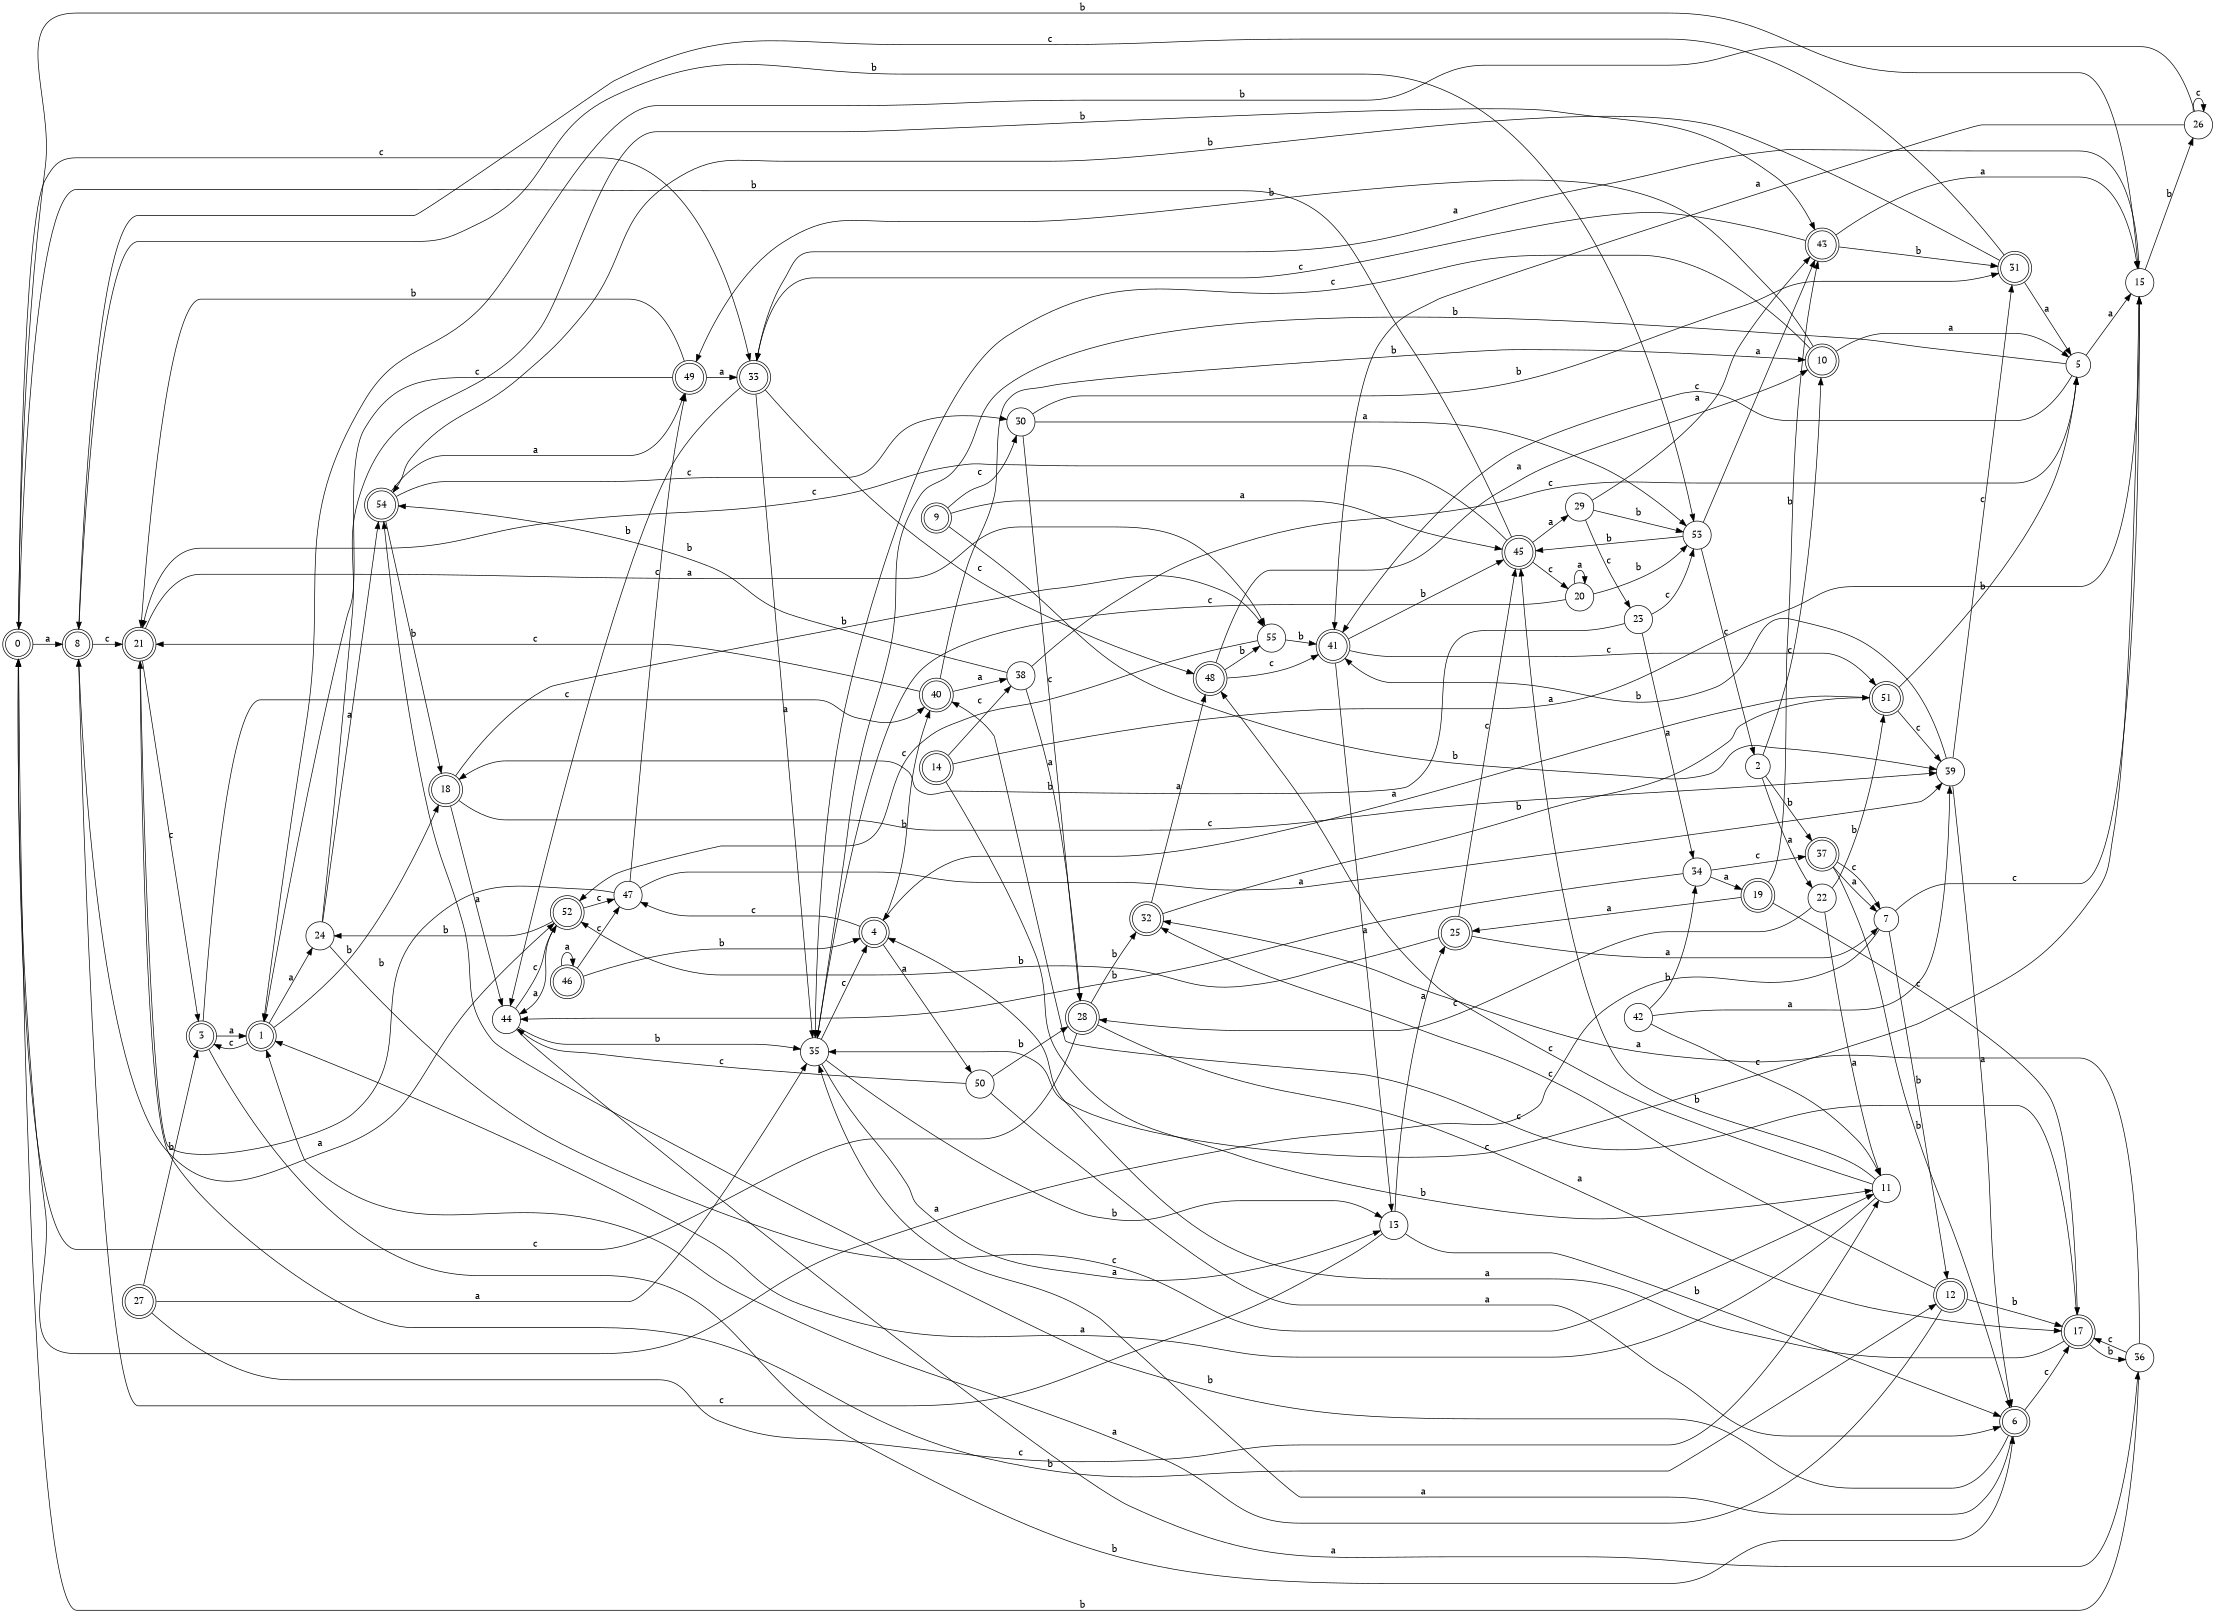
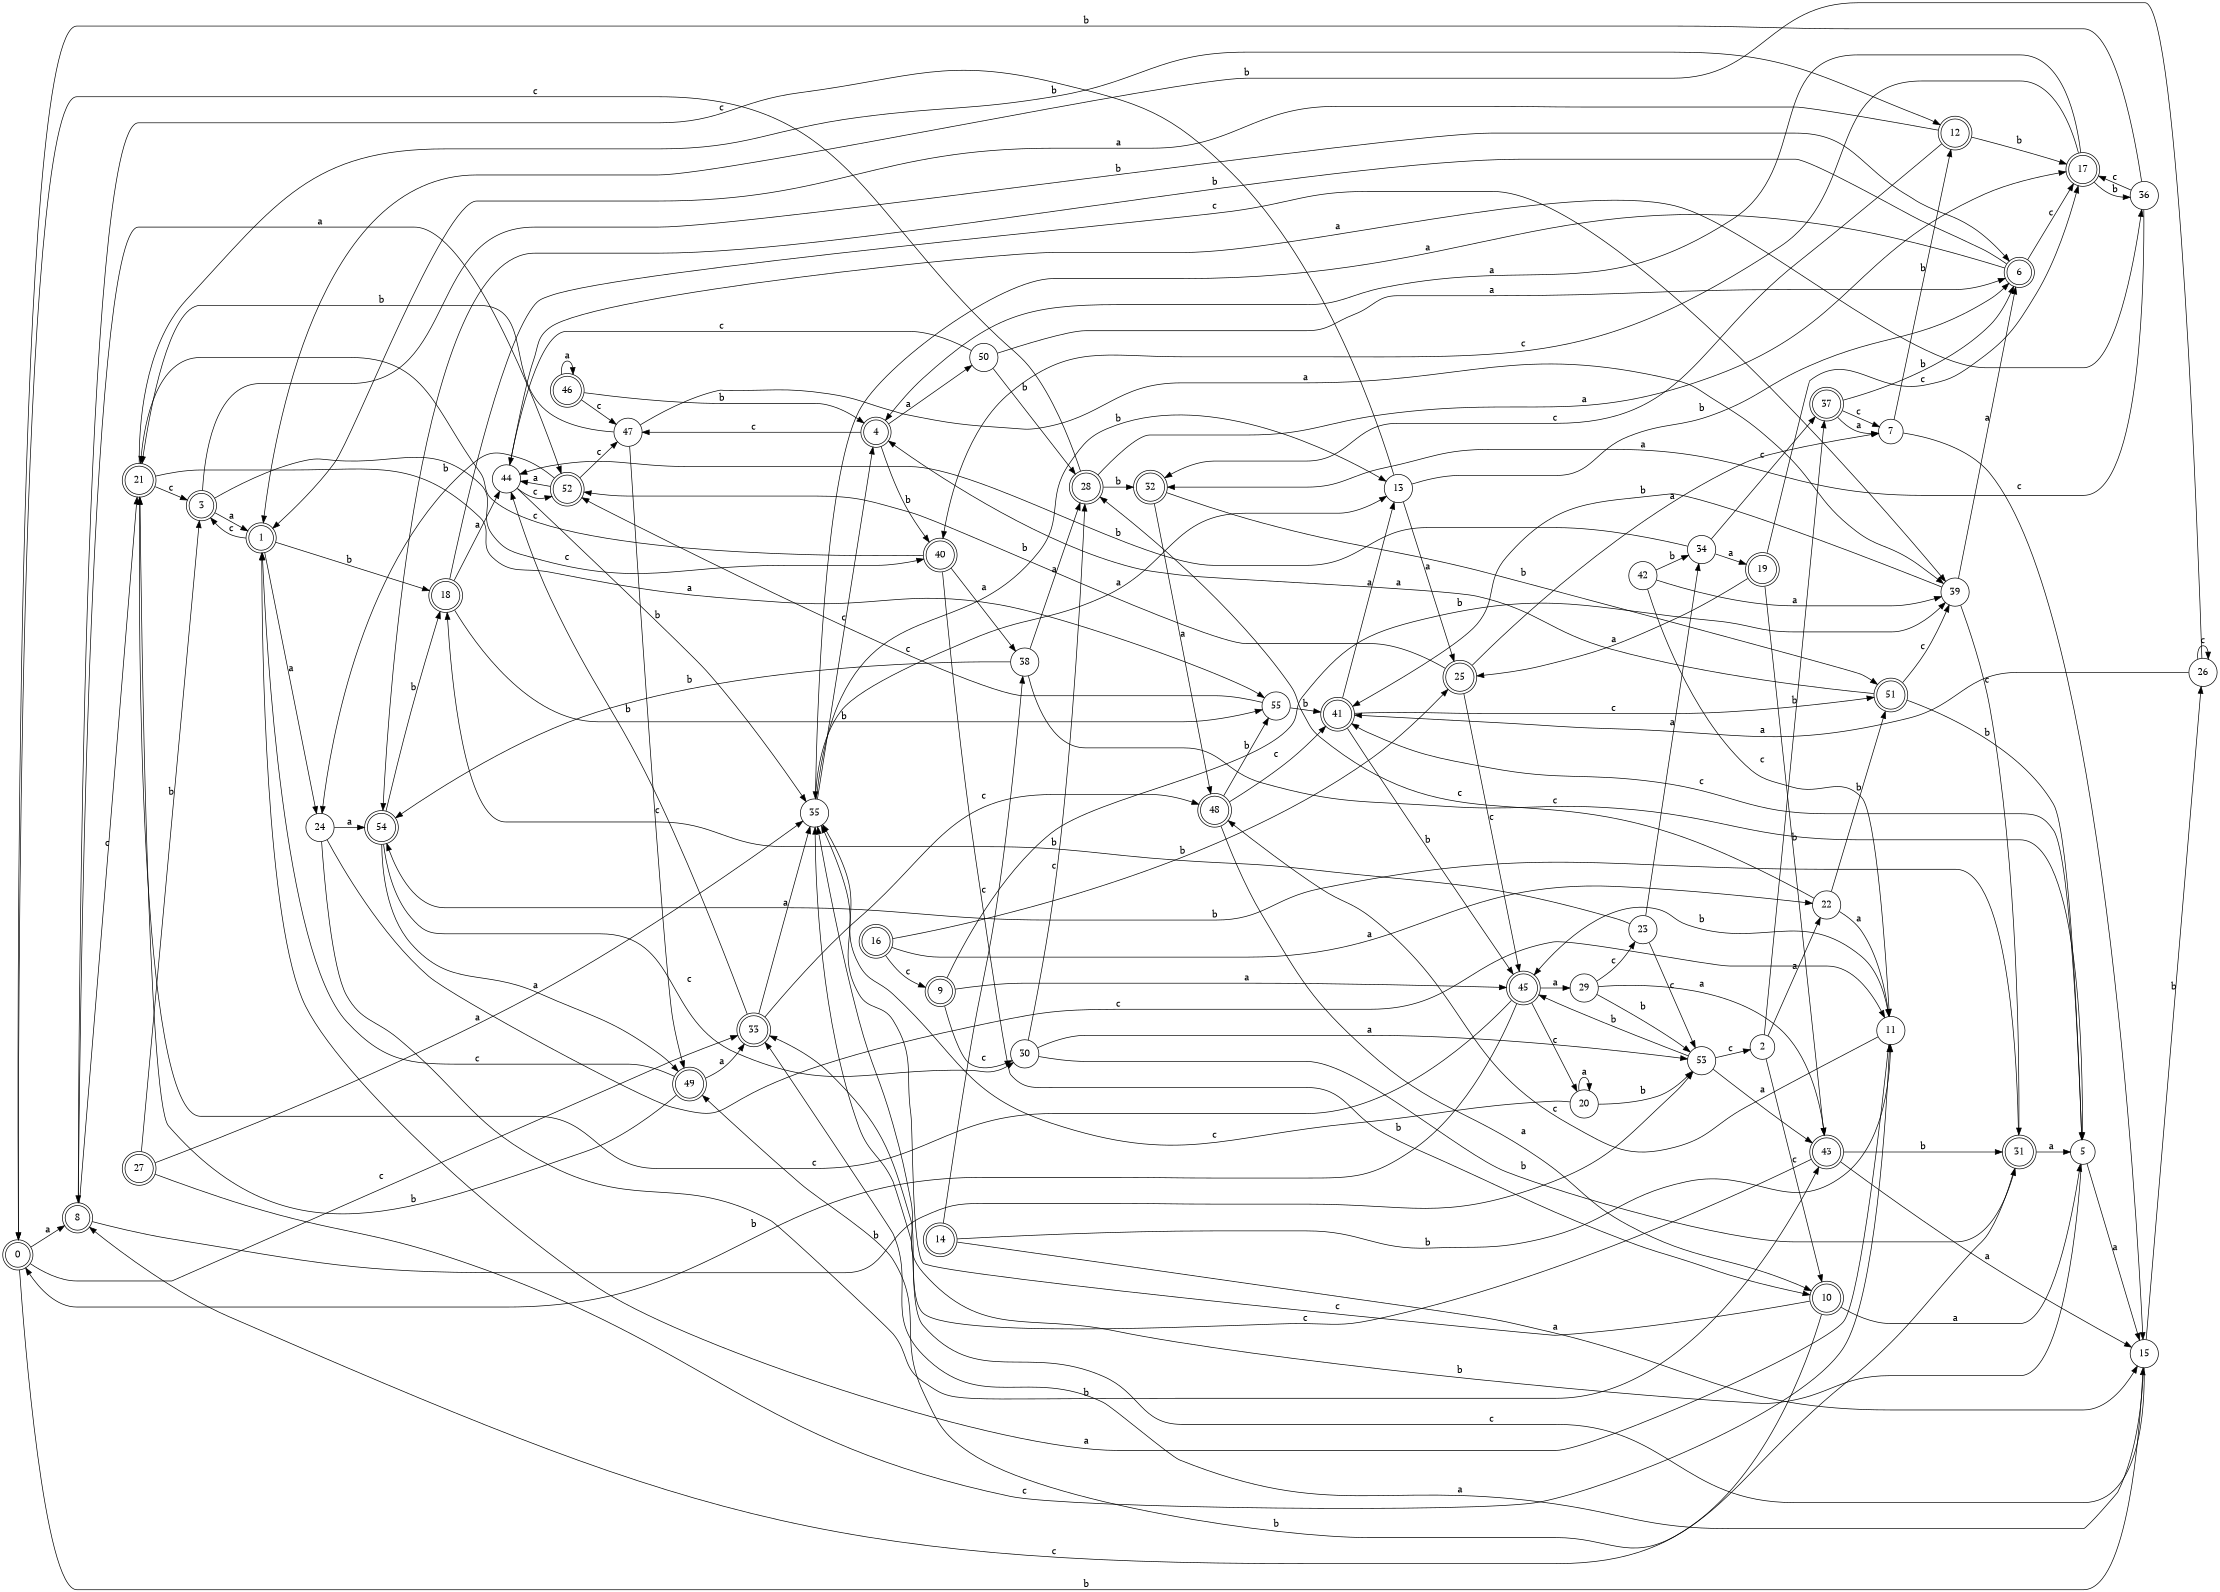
none -> (876, 941)
(682, 1340) -> none
